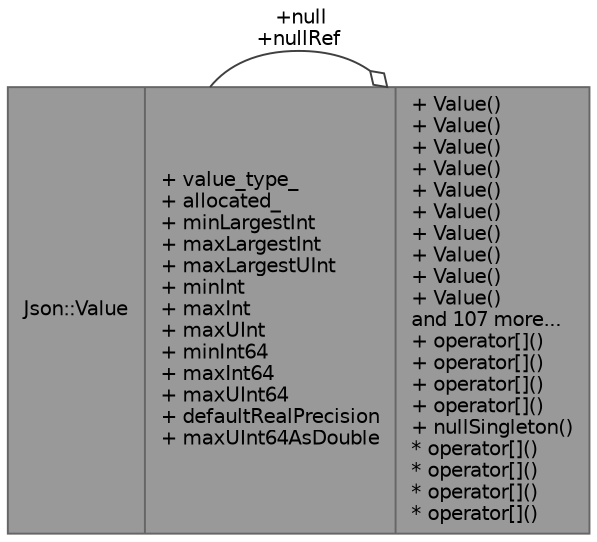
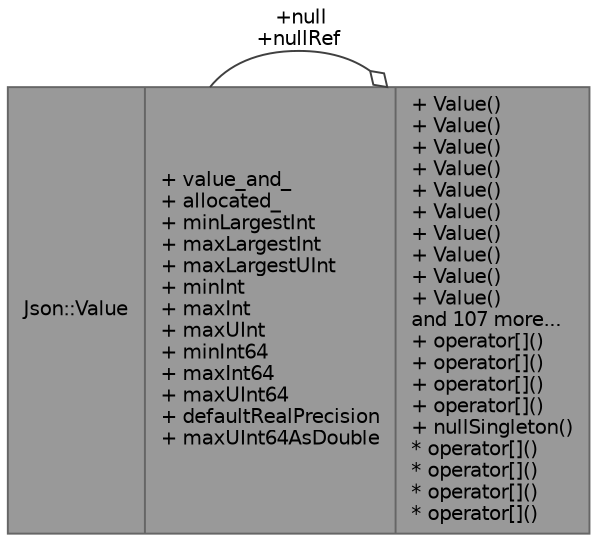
(230, 180) -> (226, 180)
